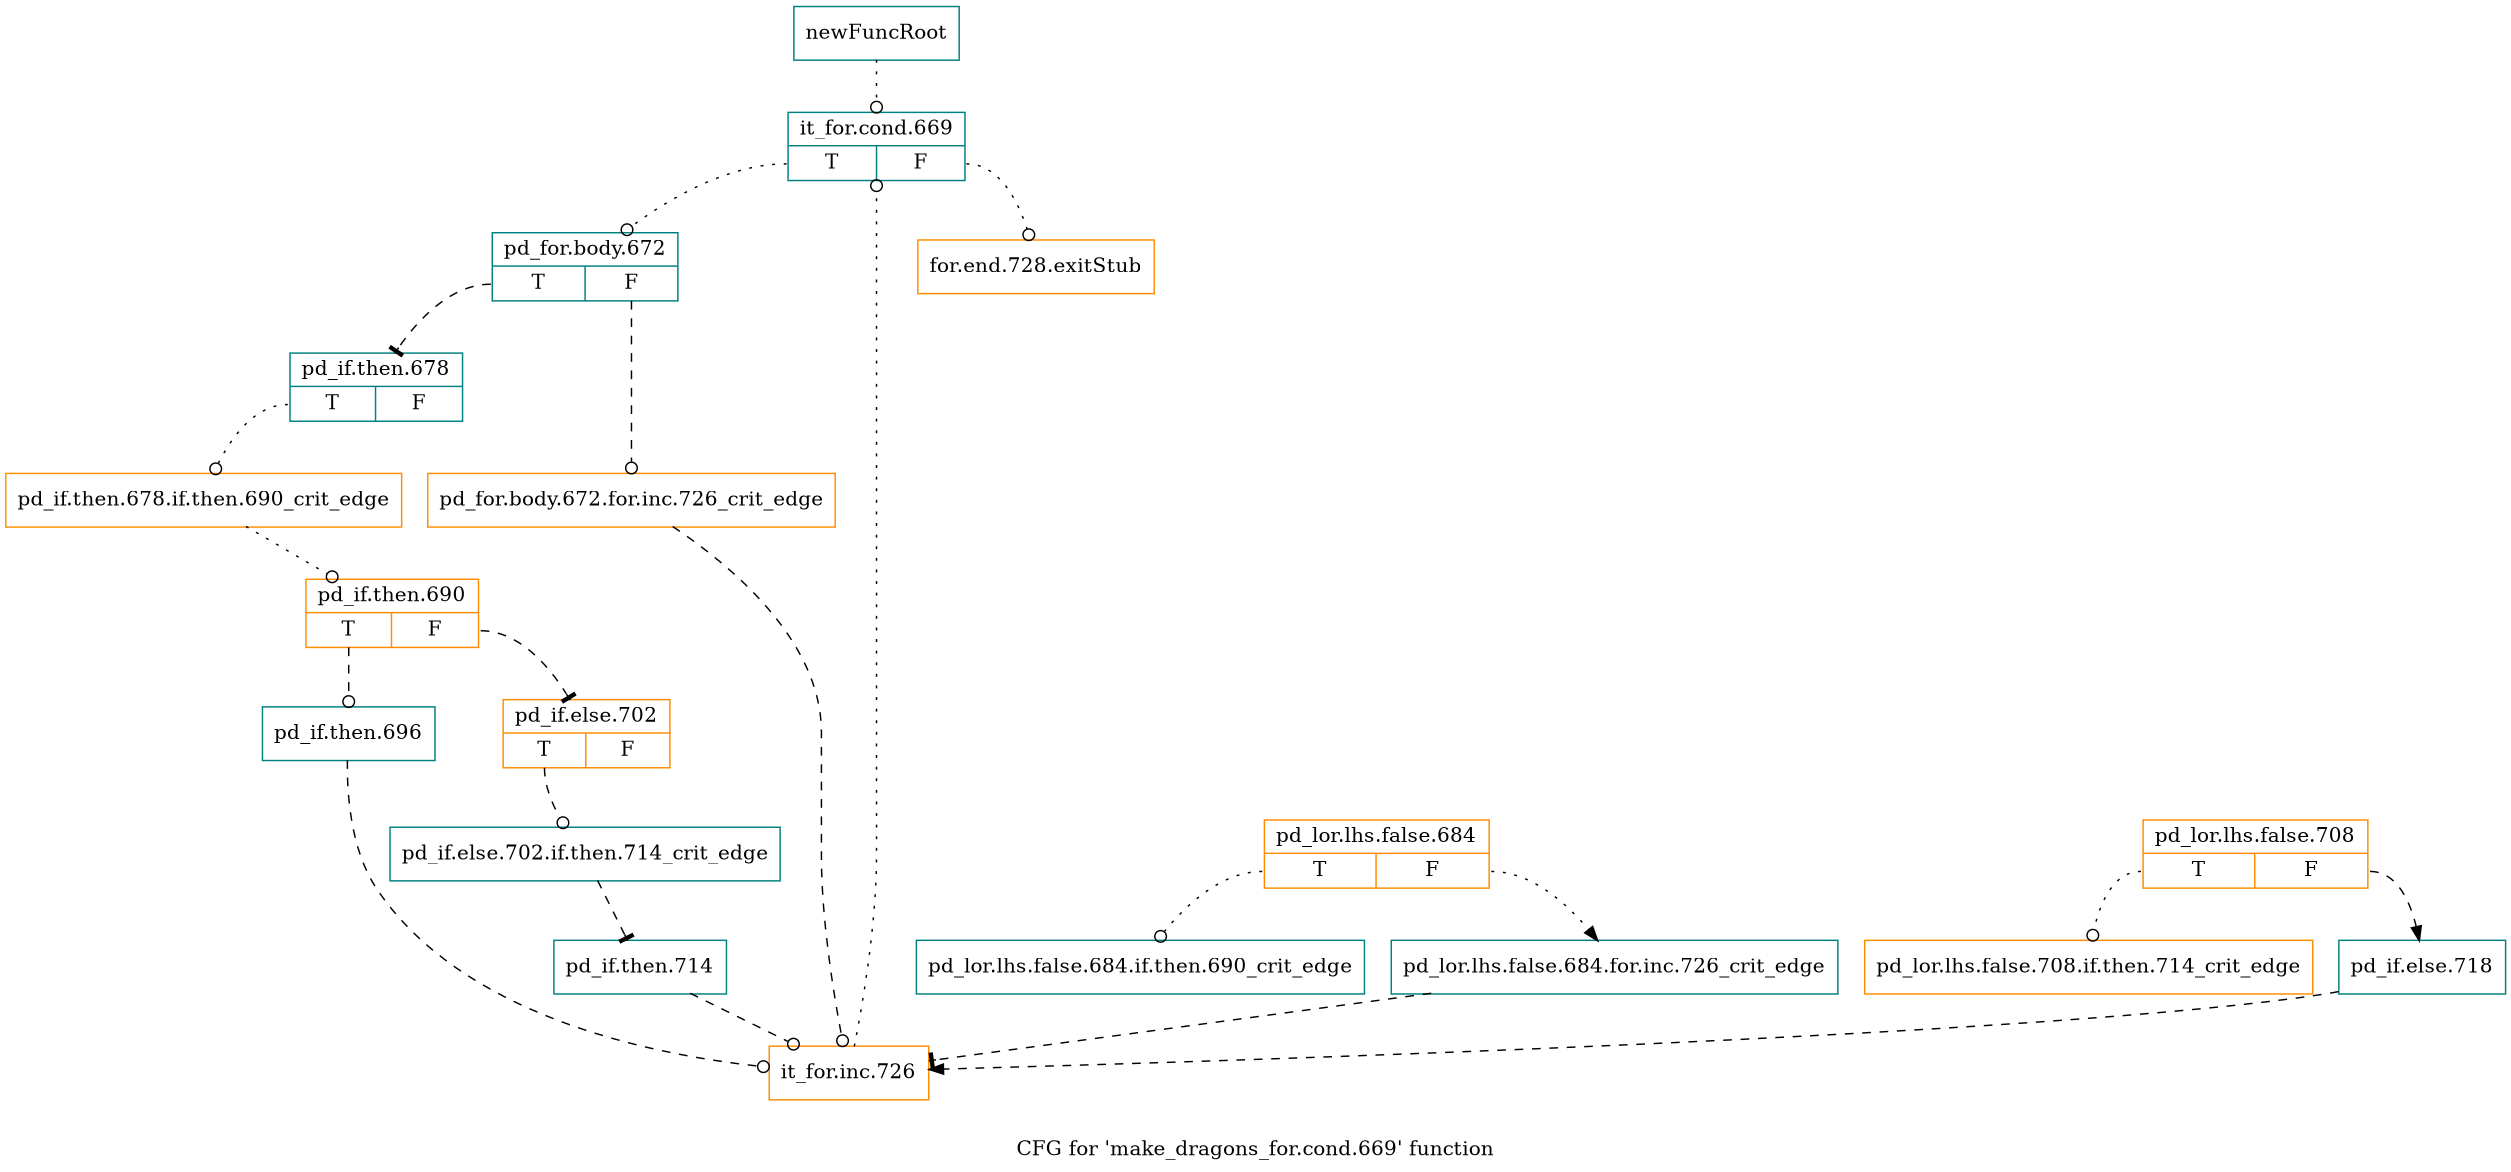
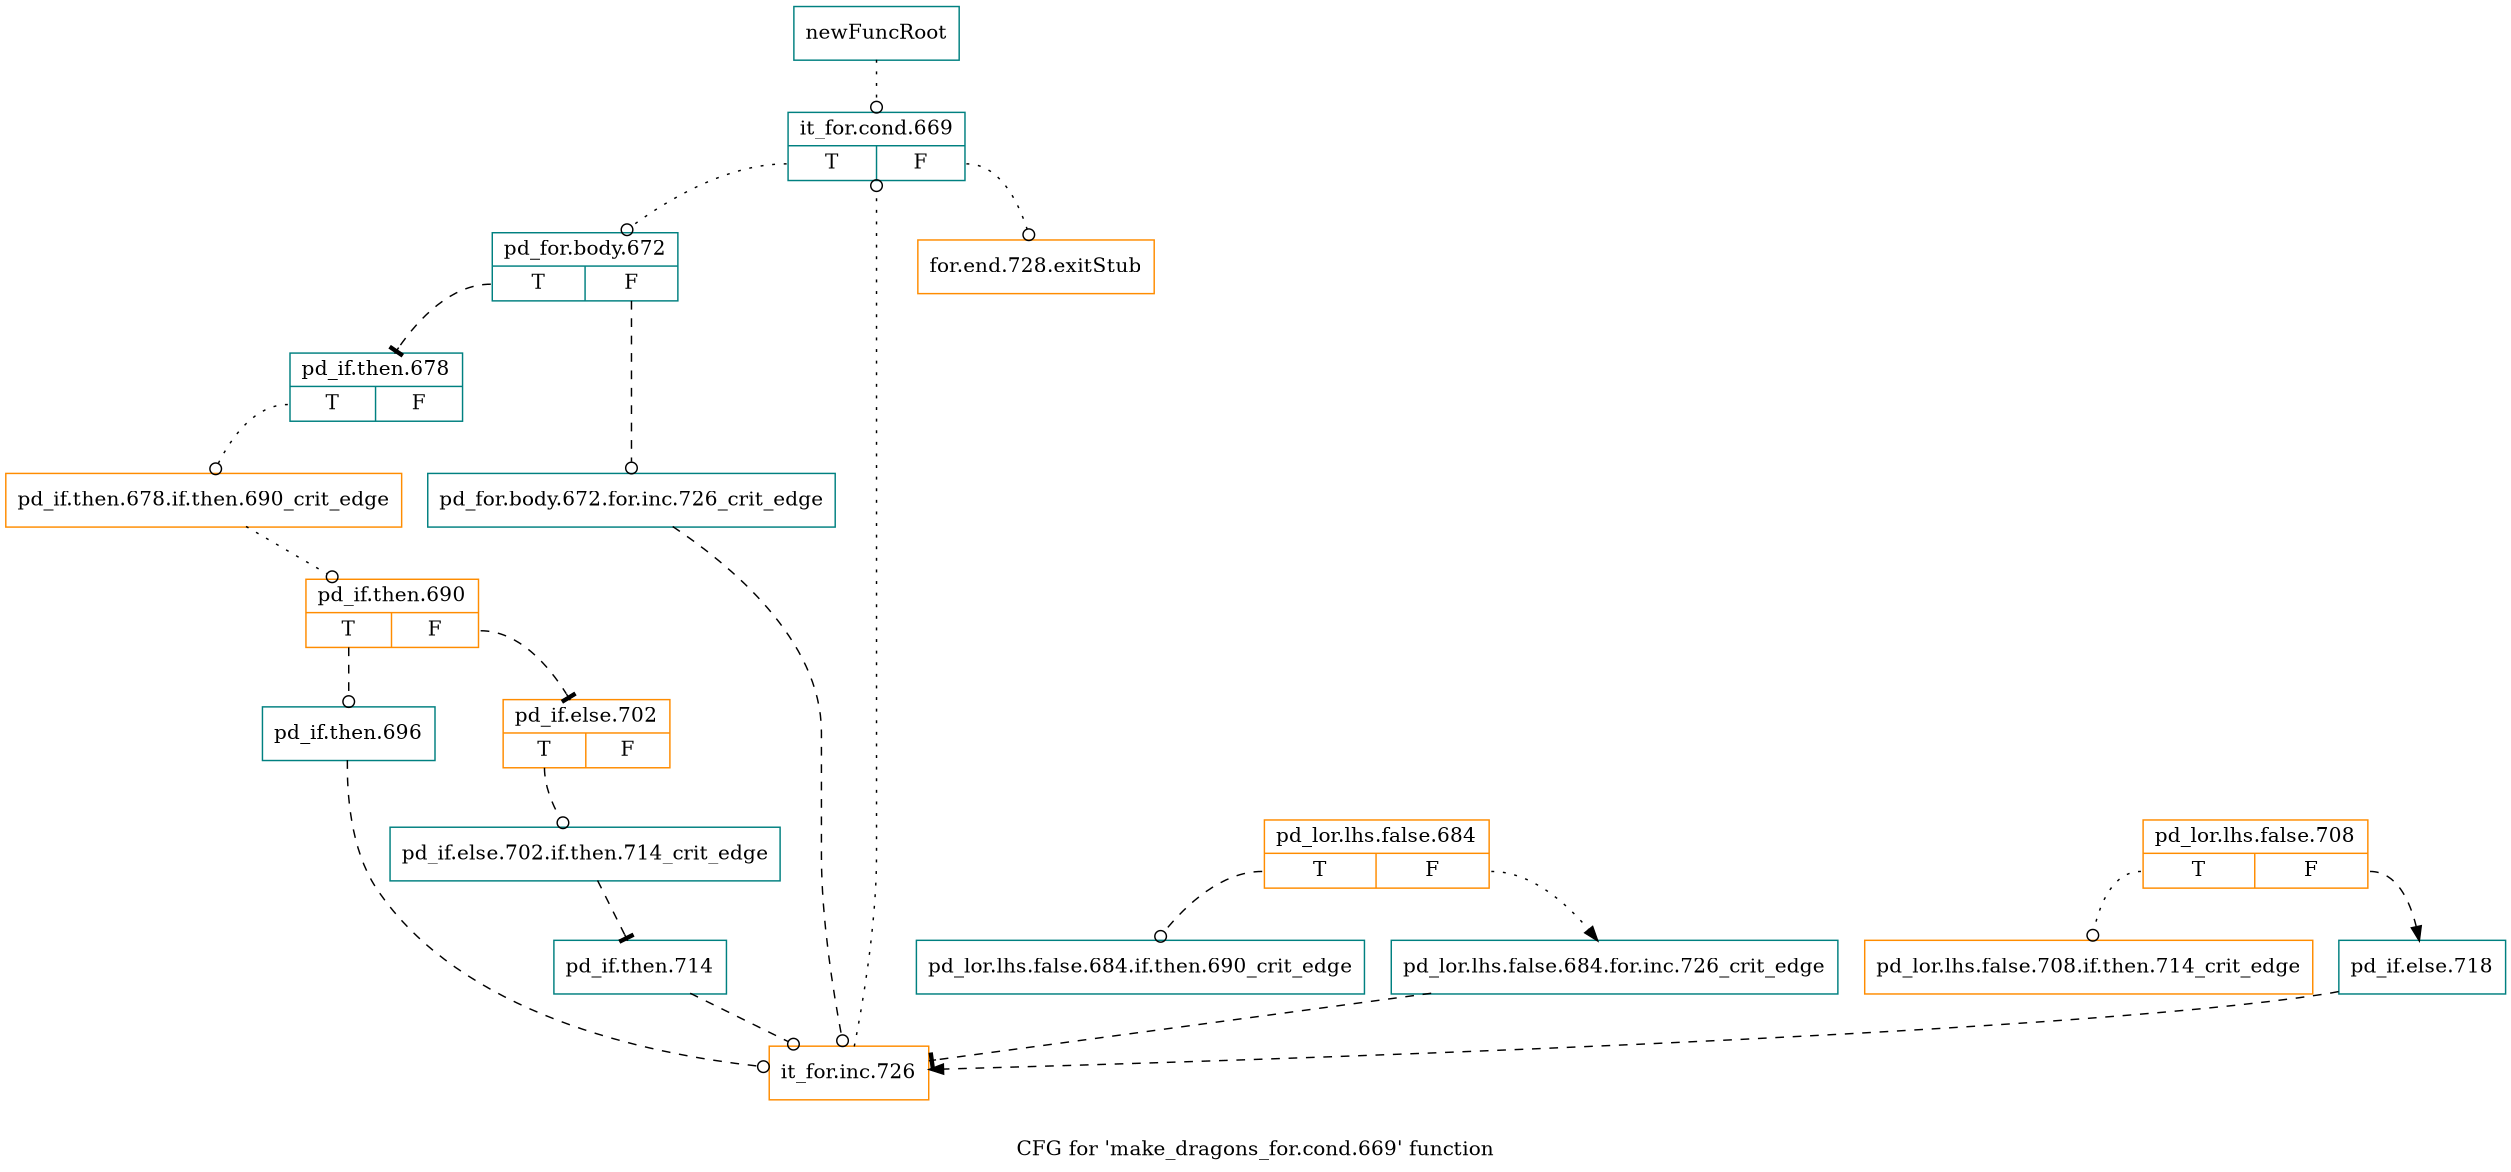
(631, 500) -> (631, 500)
(1207, 891) -> (1207, 891)
